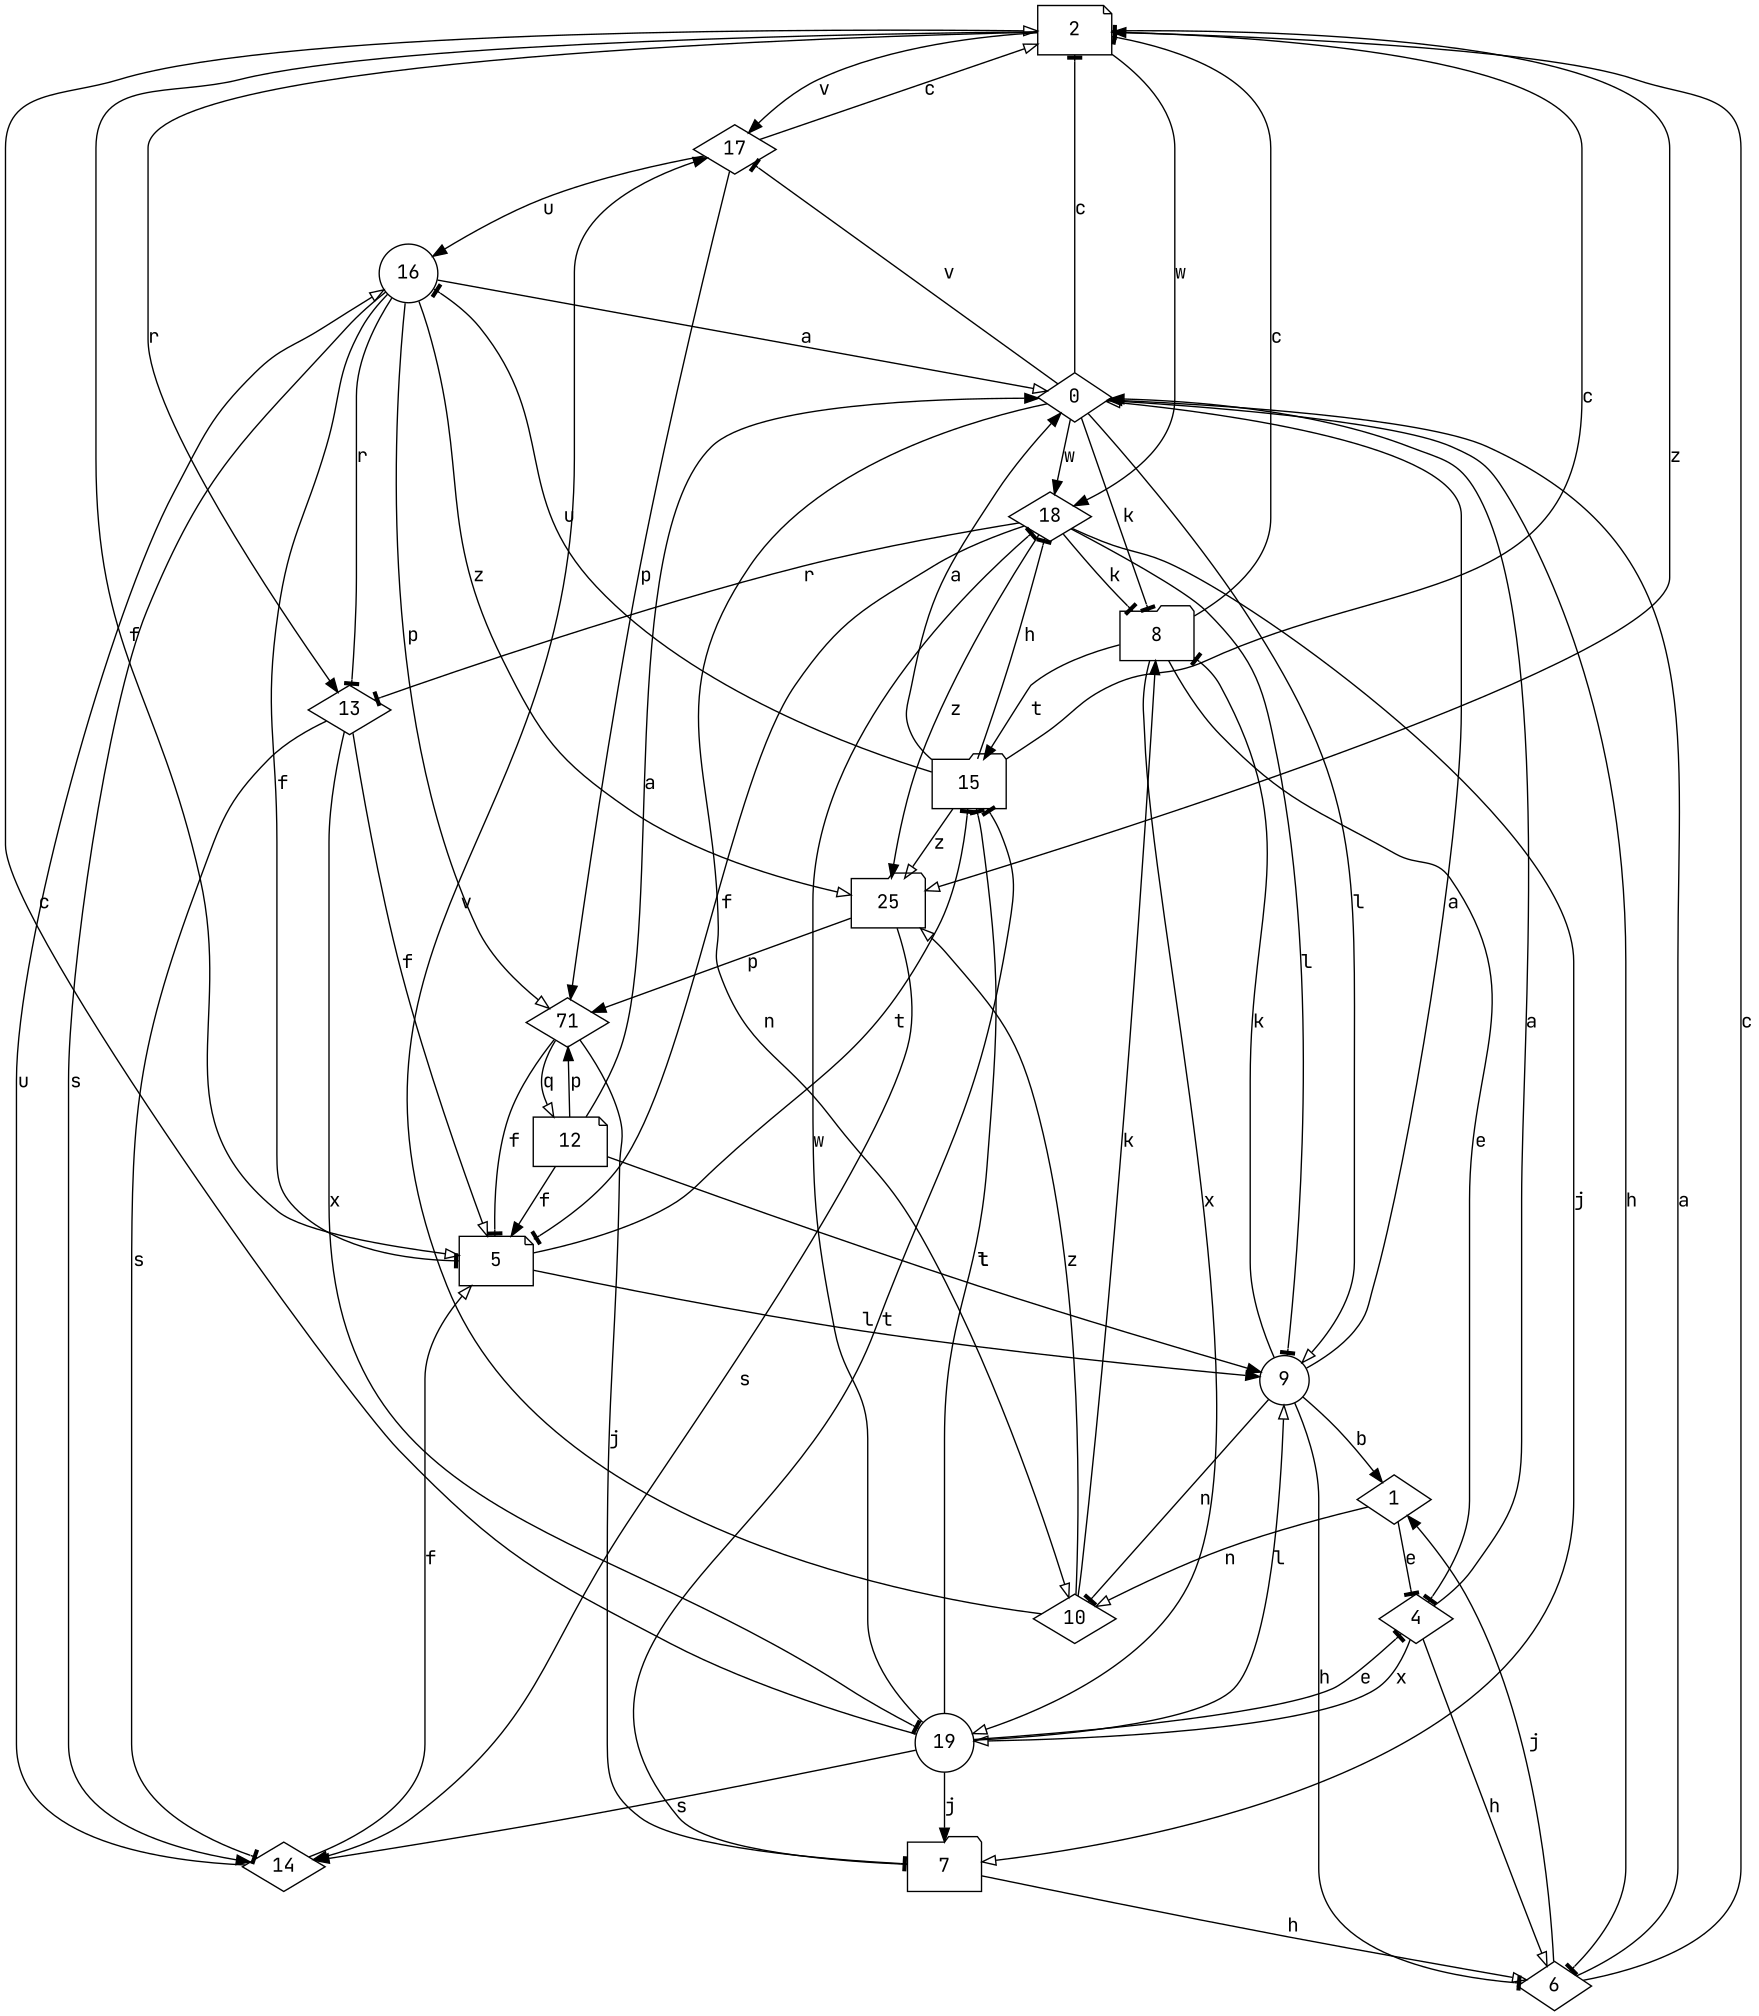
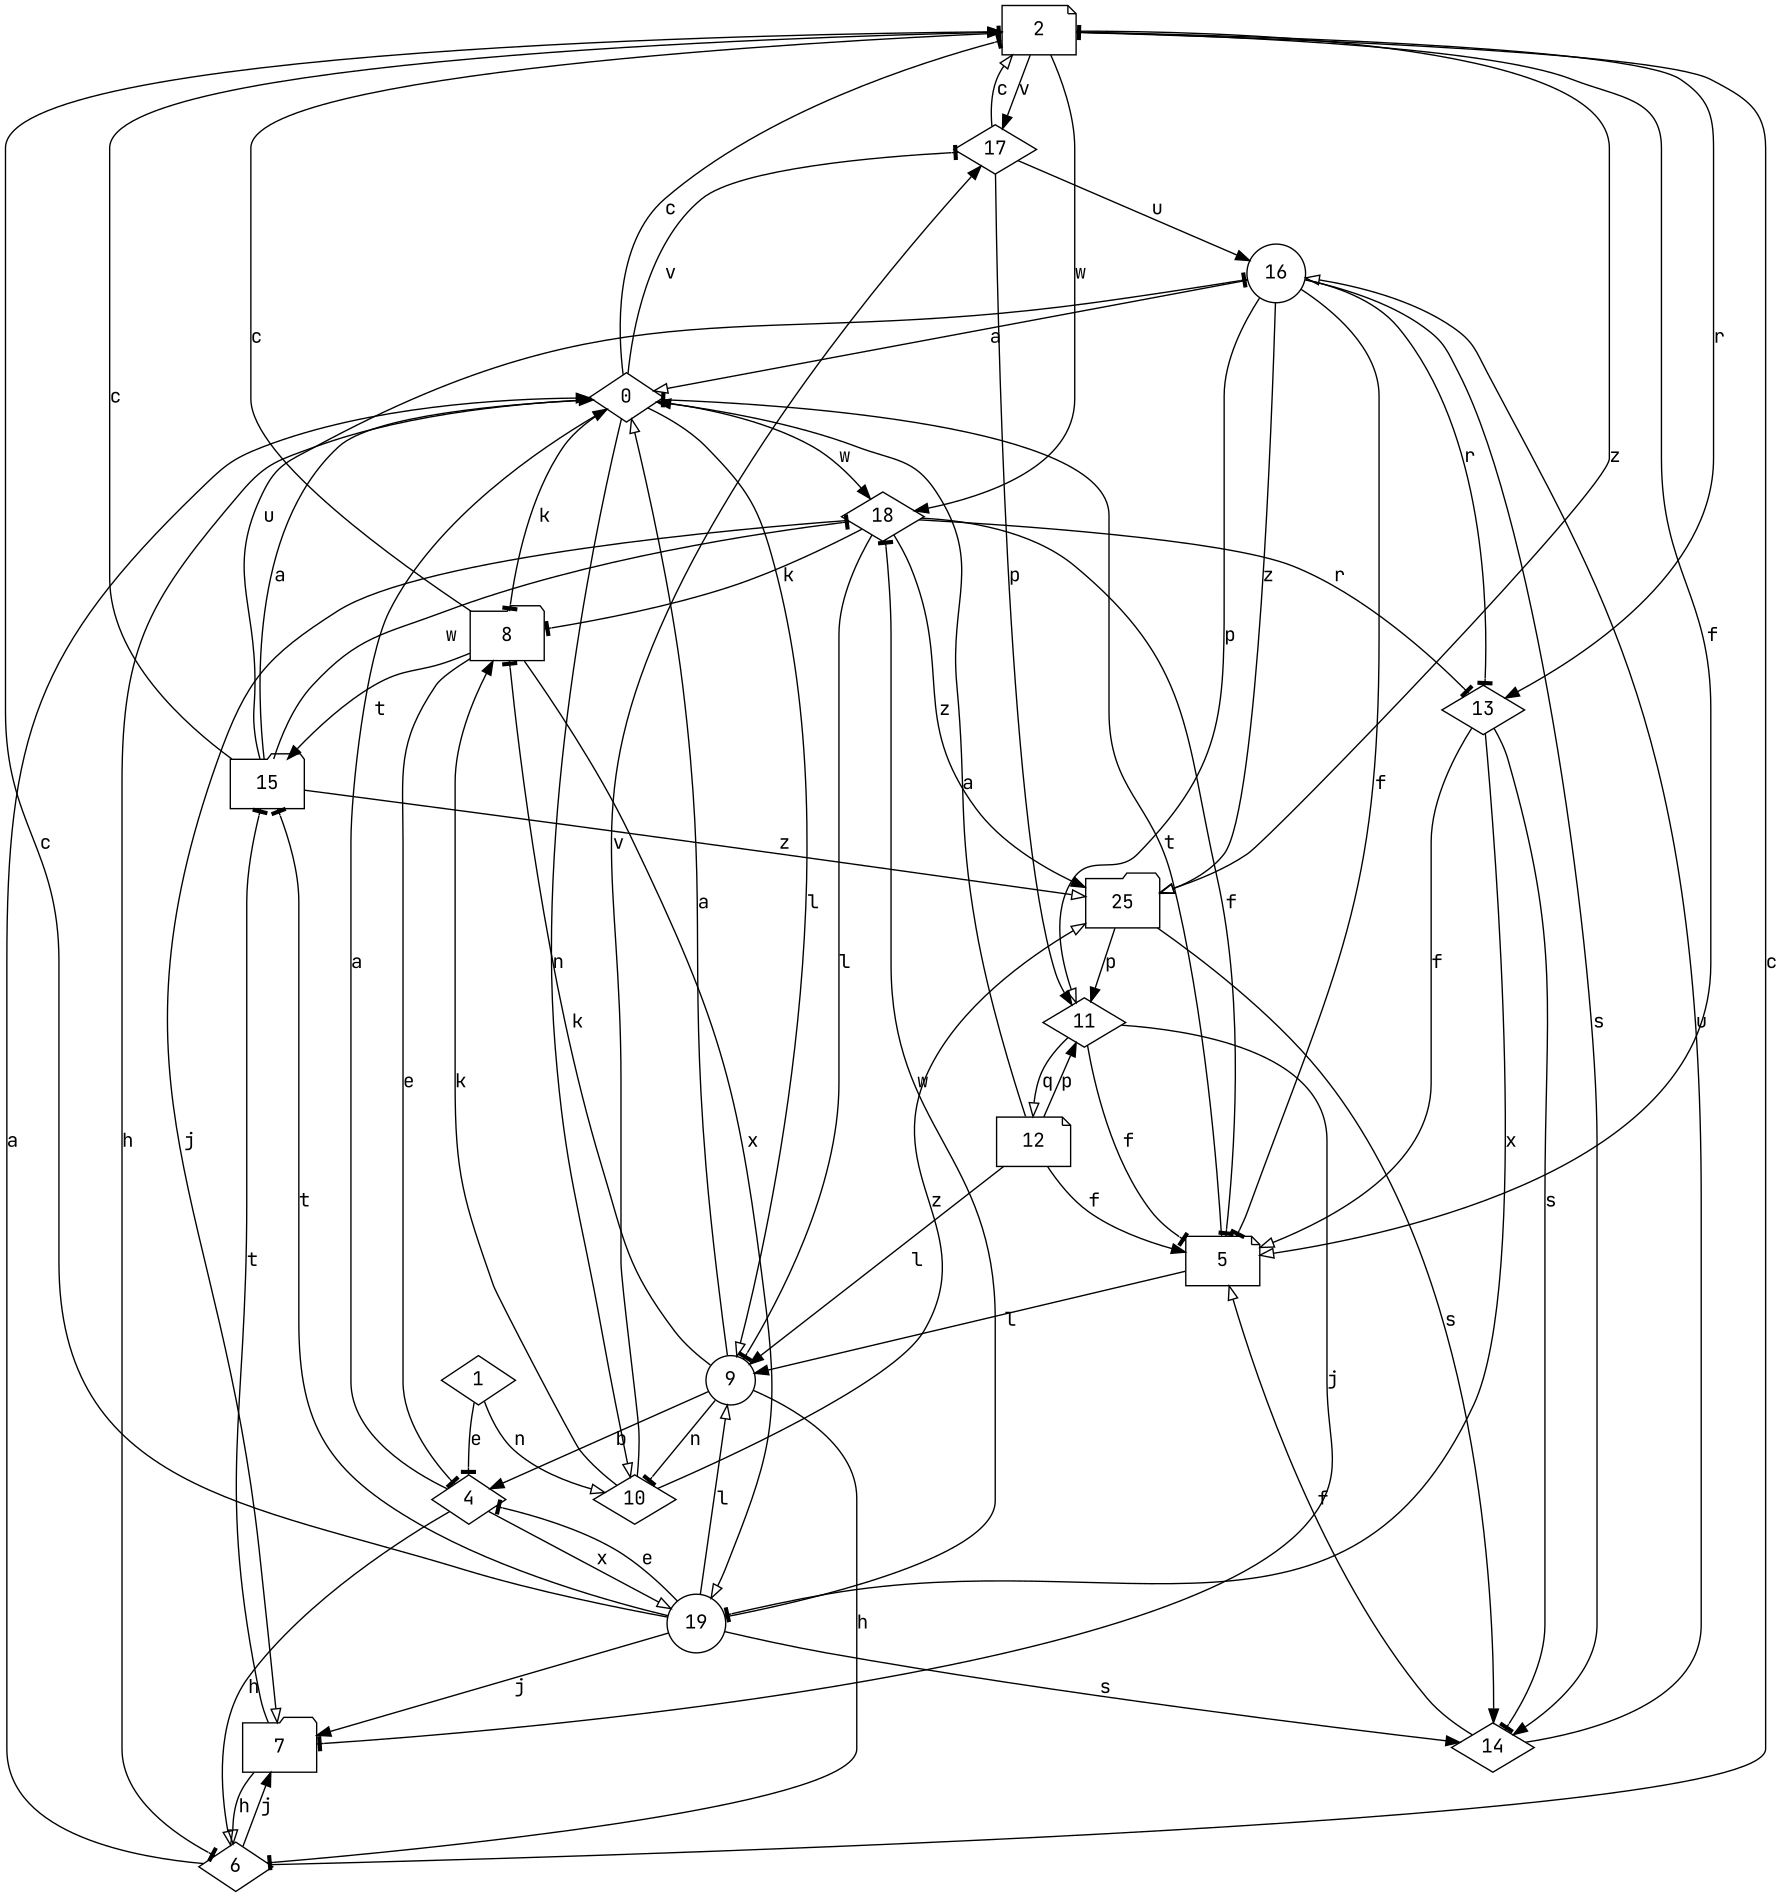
(1030, 636) -> (452, 636)
(568, 1023) -> (1084, 1023)
(795, 1099) -> (1109, 647)
(1340, 1432) -> (605, 1437)
(1519, 1733) -> (254, 1816)
